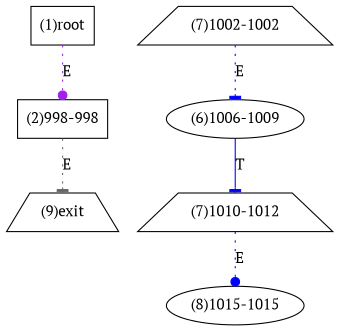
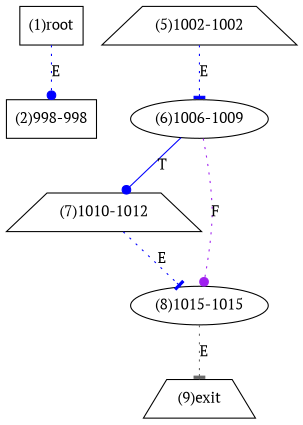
(235, 26) -> (199, 26)
(63, 68) -> (51, 68)
(63, 163) -> (199, 350)
(235, 163) -> (155, 162)
none -> (212, 208)
(235, 255) -> (150, 257)
